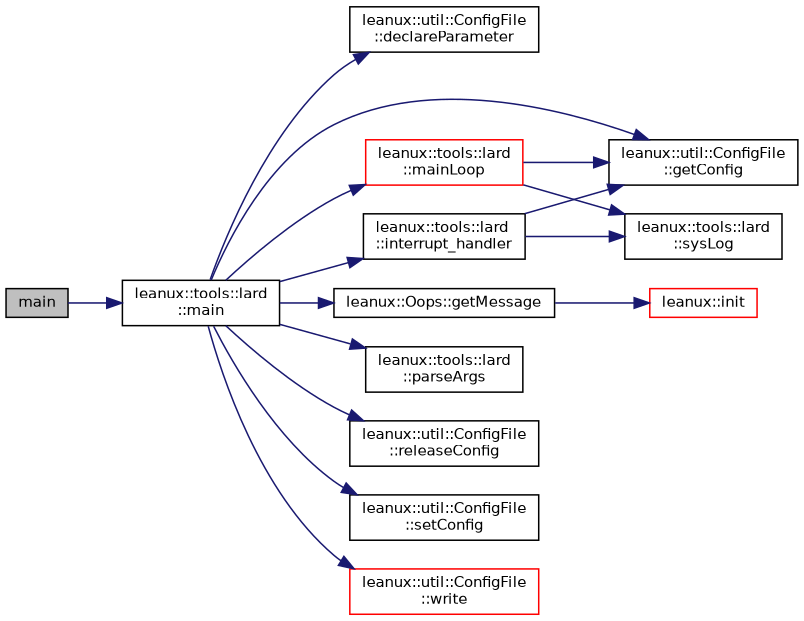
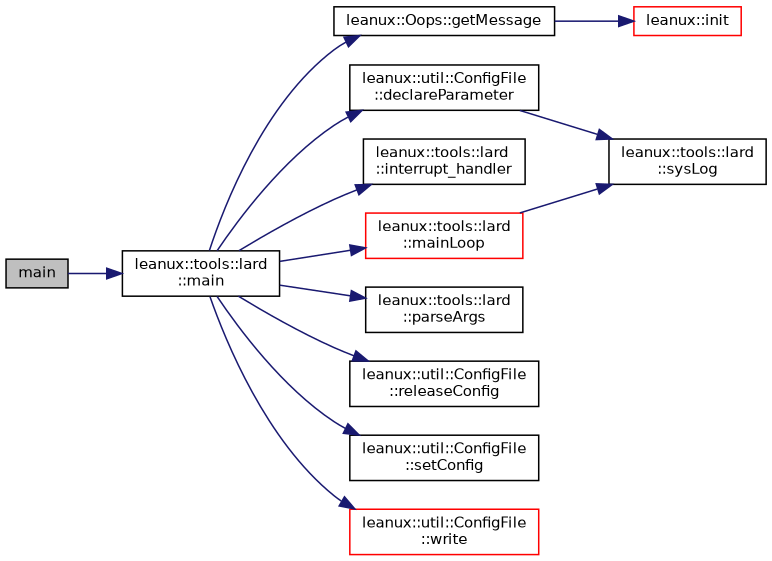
(703, 162) -> none
(567, 236) -> (559, 122)
